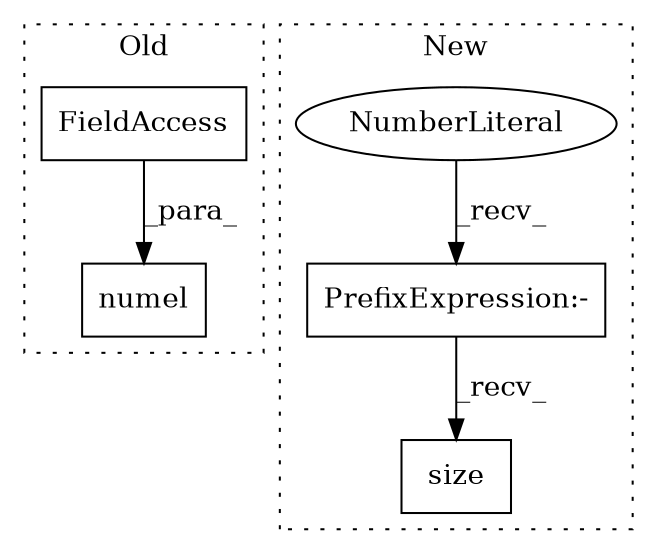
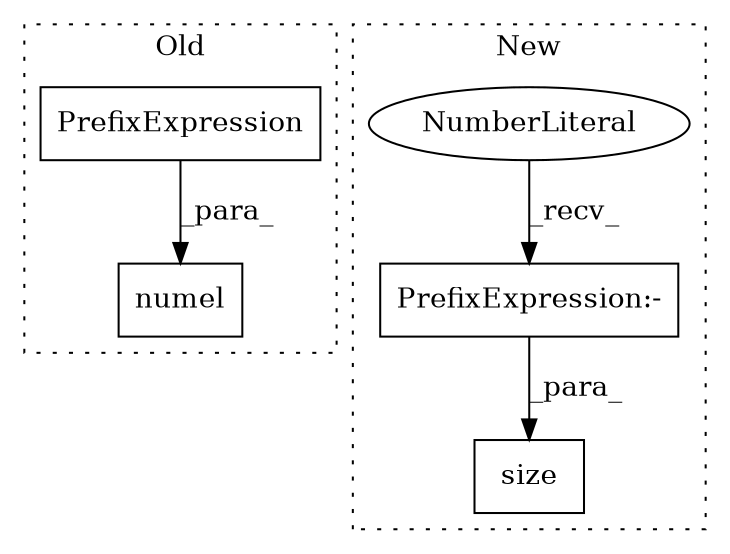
(144, 124) -> (180, 124)
(502, 388) -> (576, 388)
